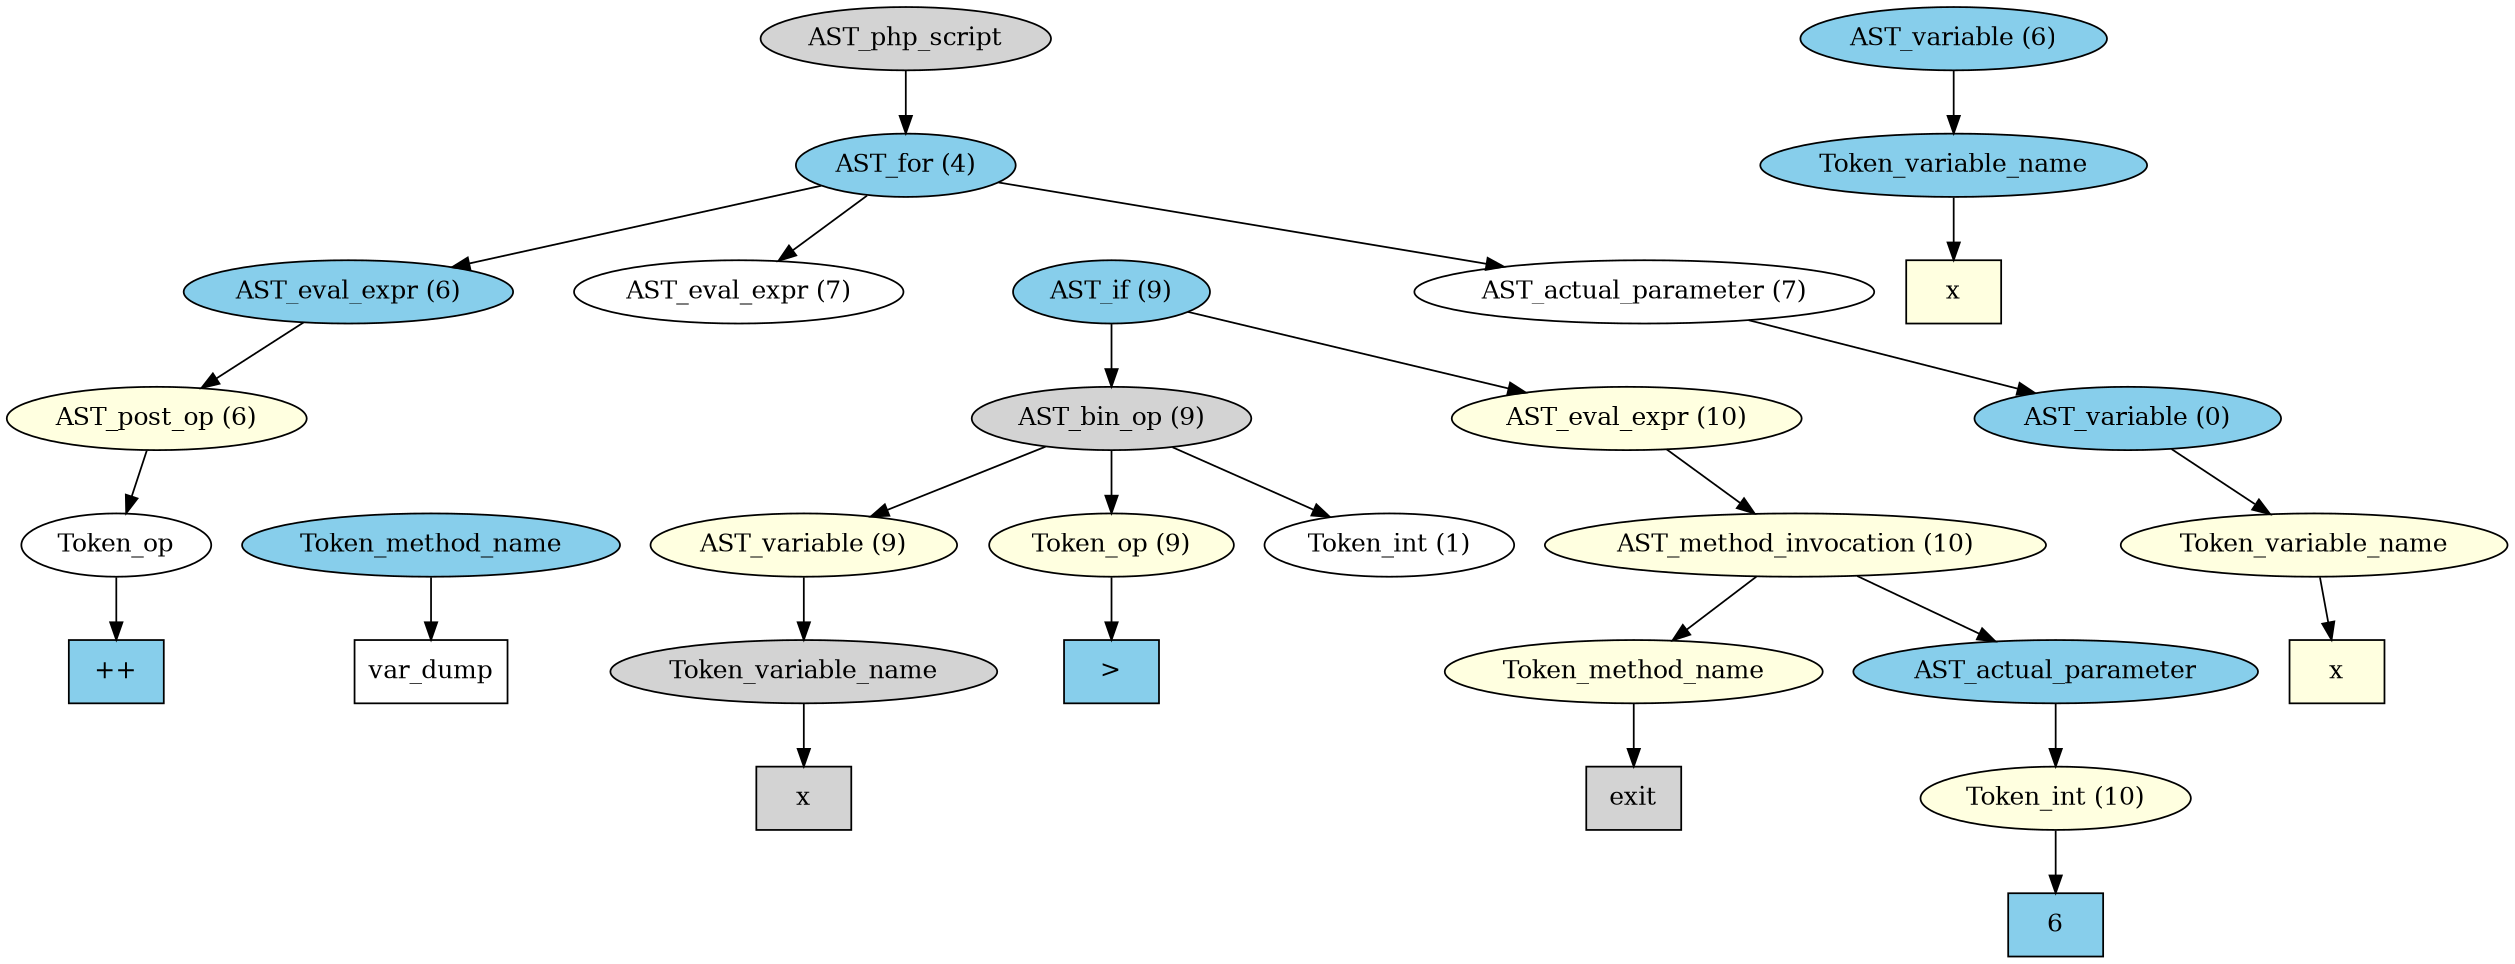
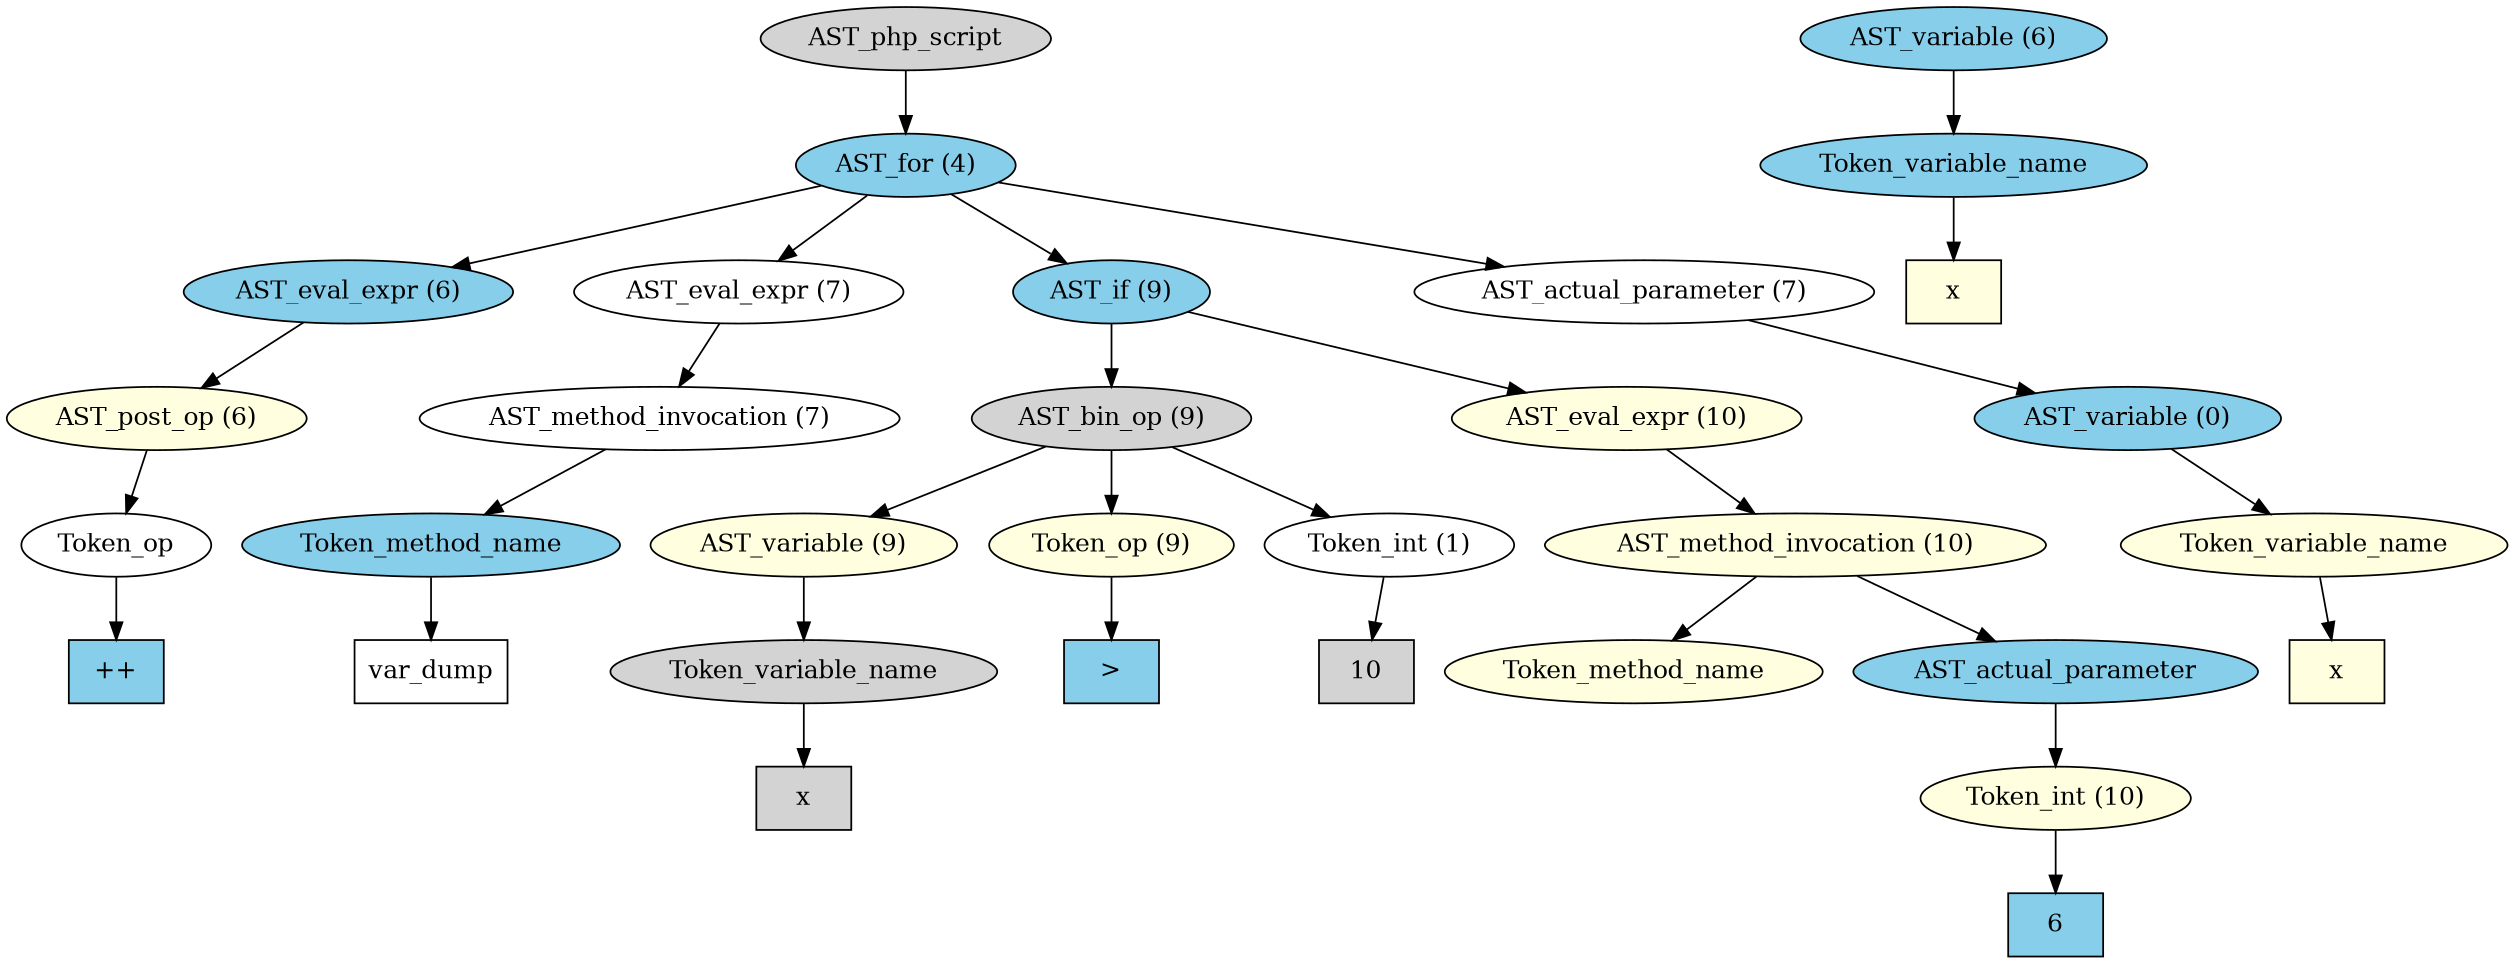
none -> (1001, 224)
none -> (660, 418)
none -> (1366, 672)
(1634, 798) -> none
